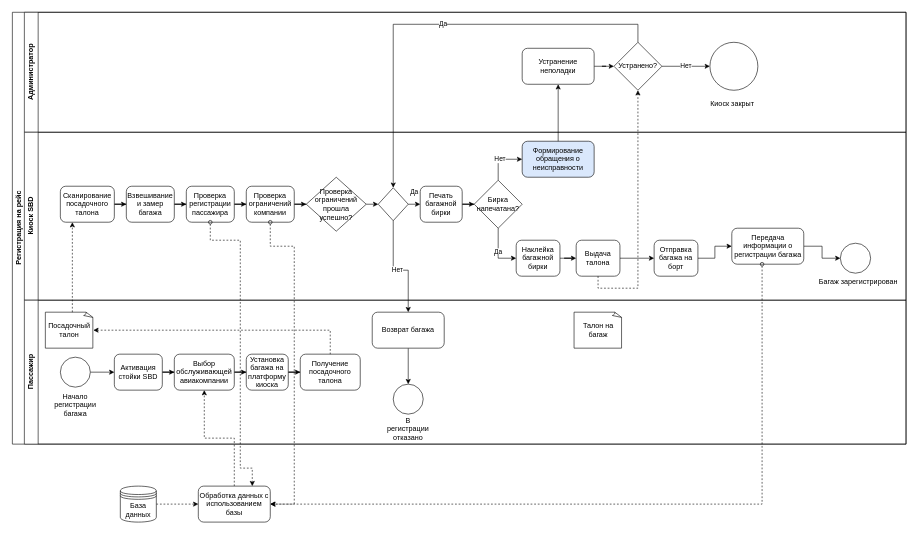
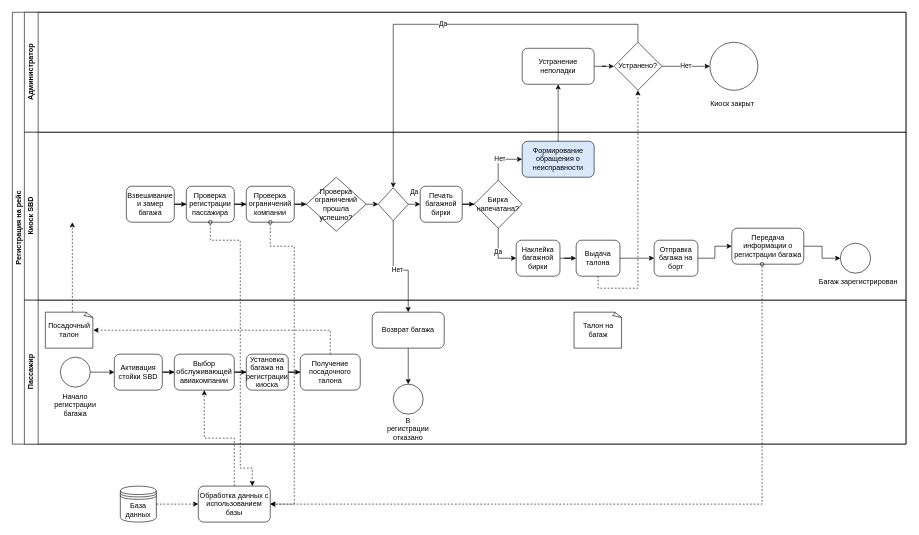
(87, 204) -> none
(122, 204) -> none
(267, 372) -> (267, 372)
